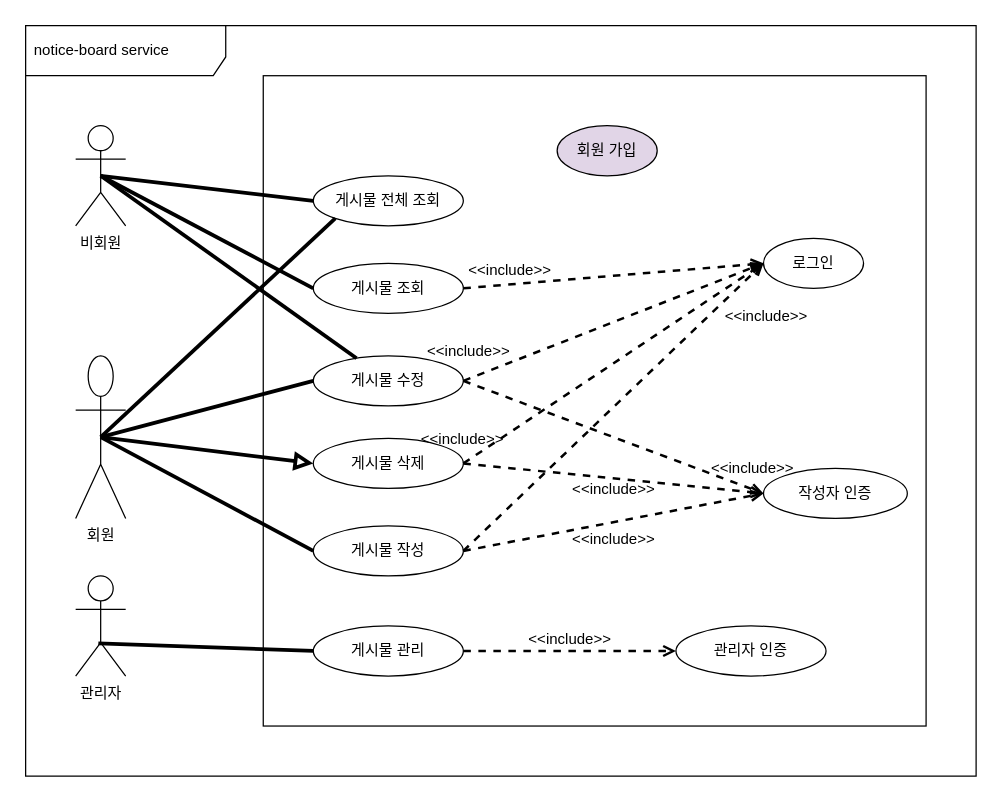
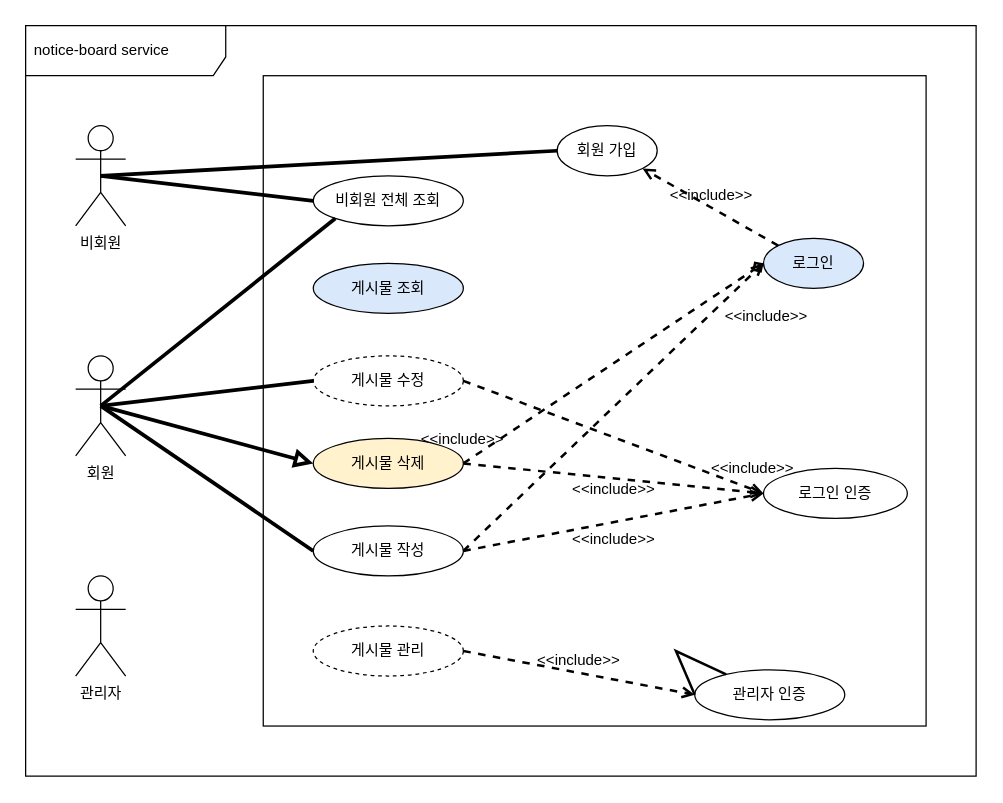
(607, 151) -> (607, 151)
(388, 201) -> (388, 201)
none -> (712, 208)
(213, 235) -> none
(813, 263) -> (813, 263)
(233, 270) -> (333, 163)
(749, 272) -> (749, 272)
(611, 276) -> none
(388, 288) -> (388, 288)
(611, 323) -> none
(388, 381) -> (388, 381)
(101, 437) -> (101, 406)
(388, 463) -> (388, 463)
(835, 493) -> (835, 493)
(209, 647) -> none
(388, 651) -> (388, 651)
(751, 651) -> (769, 694)
